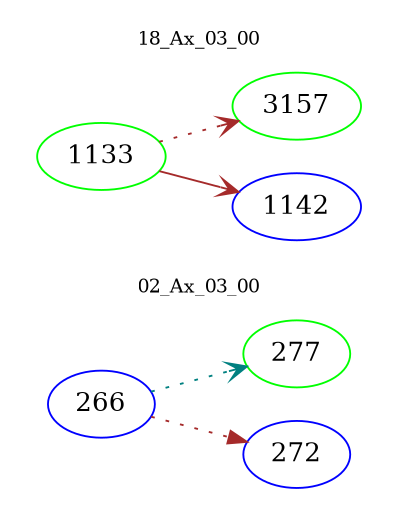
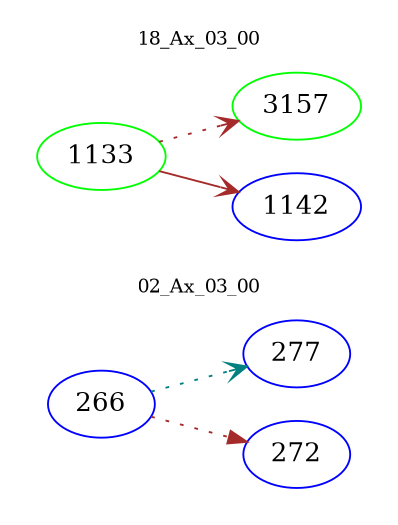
(297, 354) -> (297, 354)
